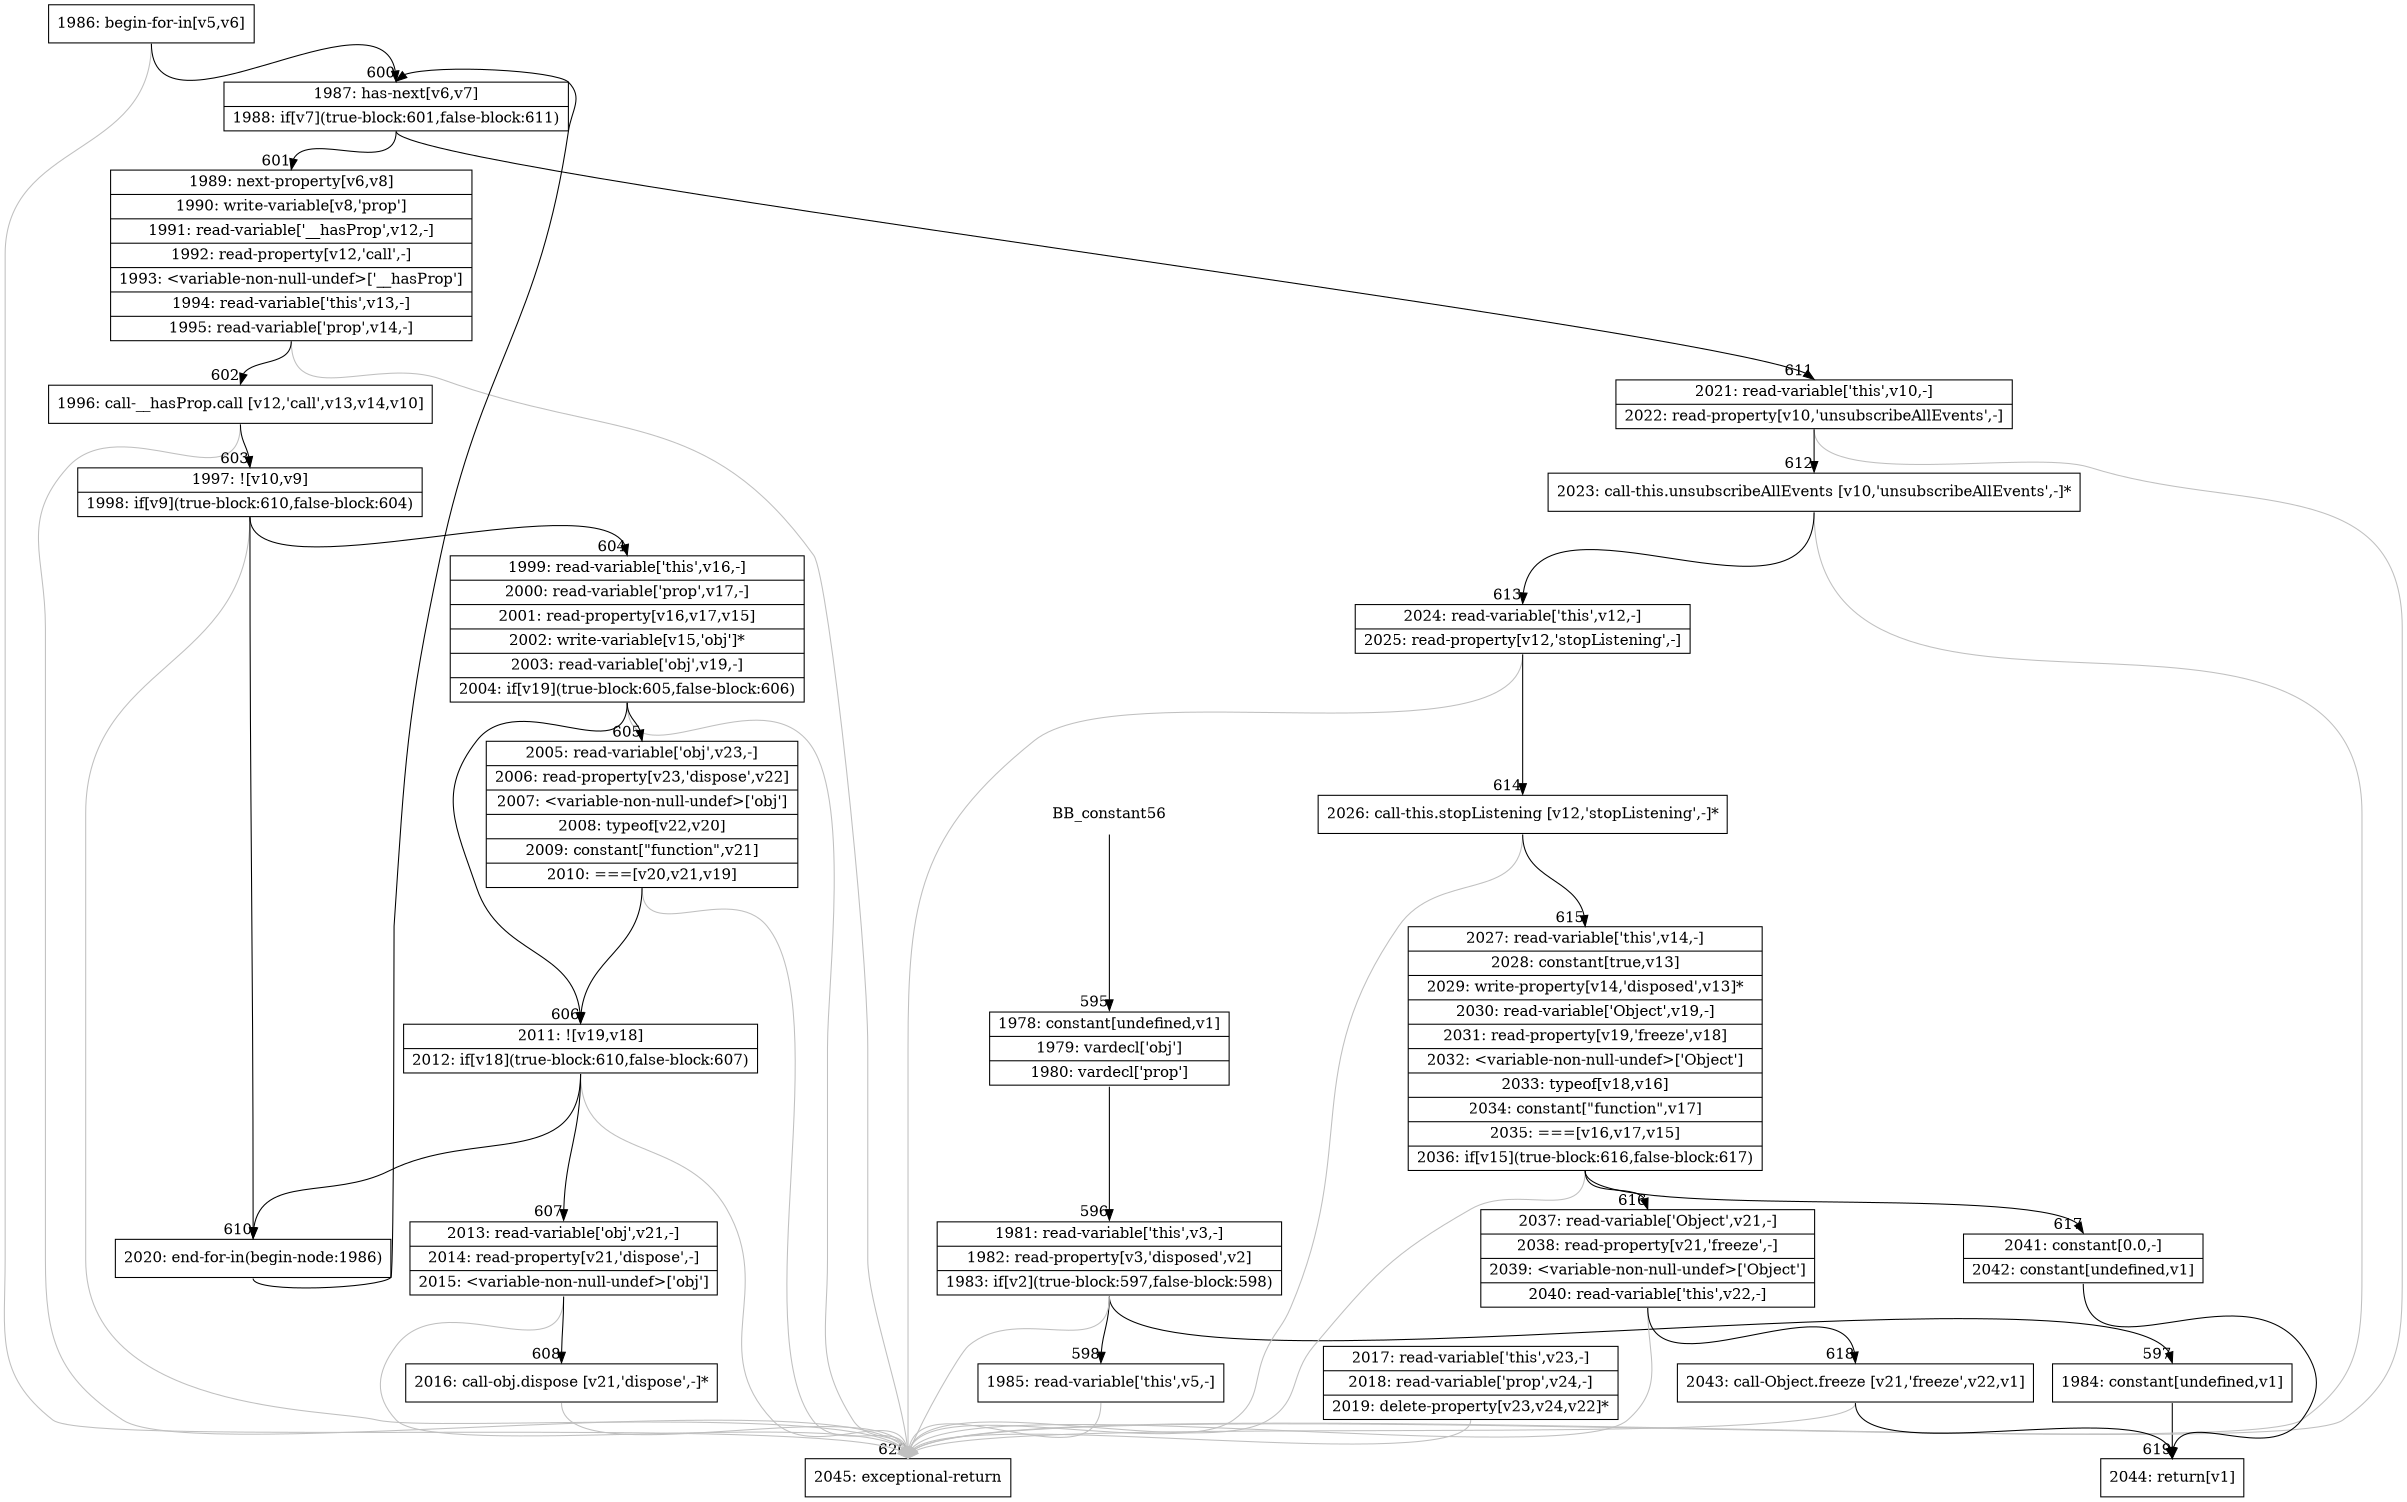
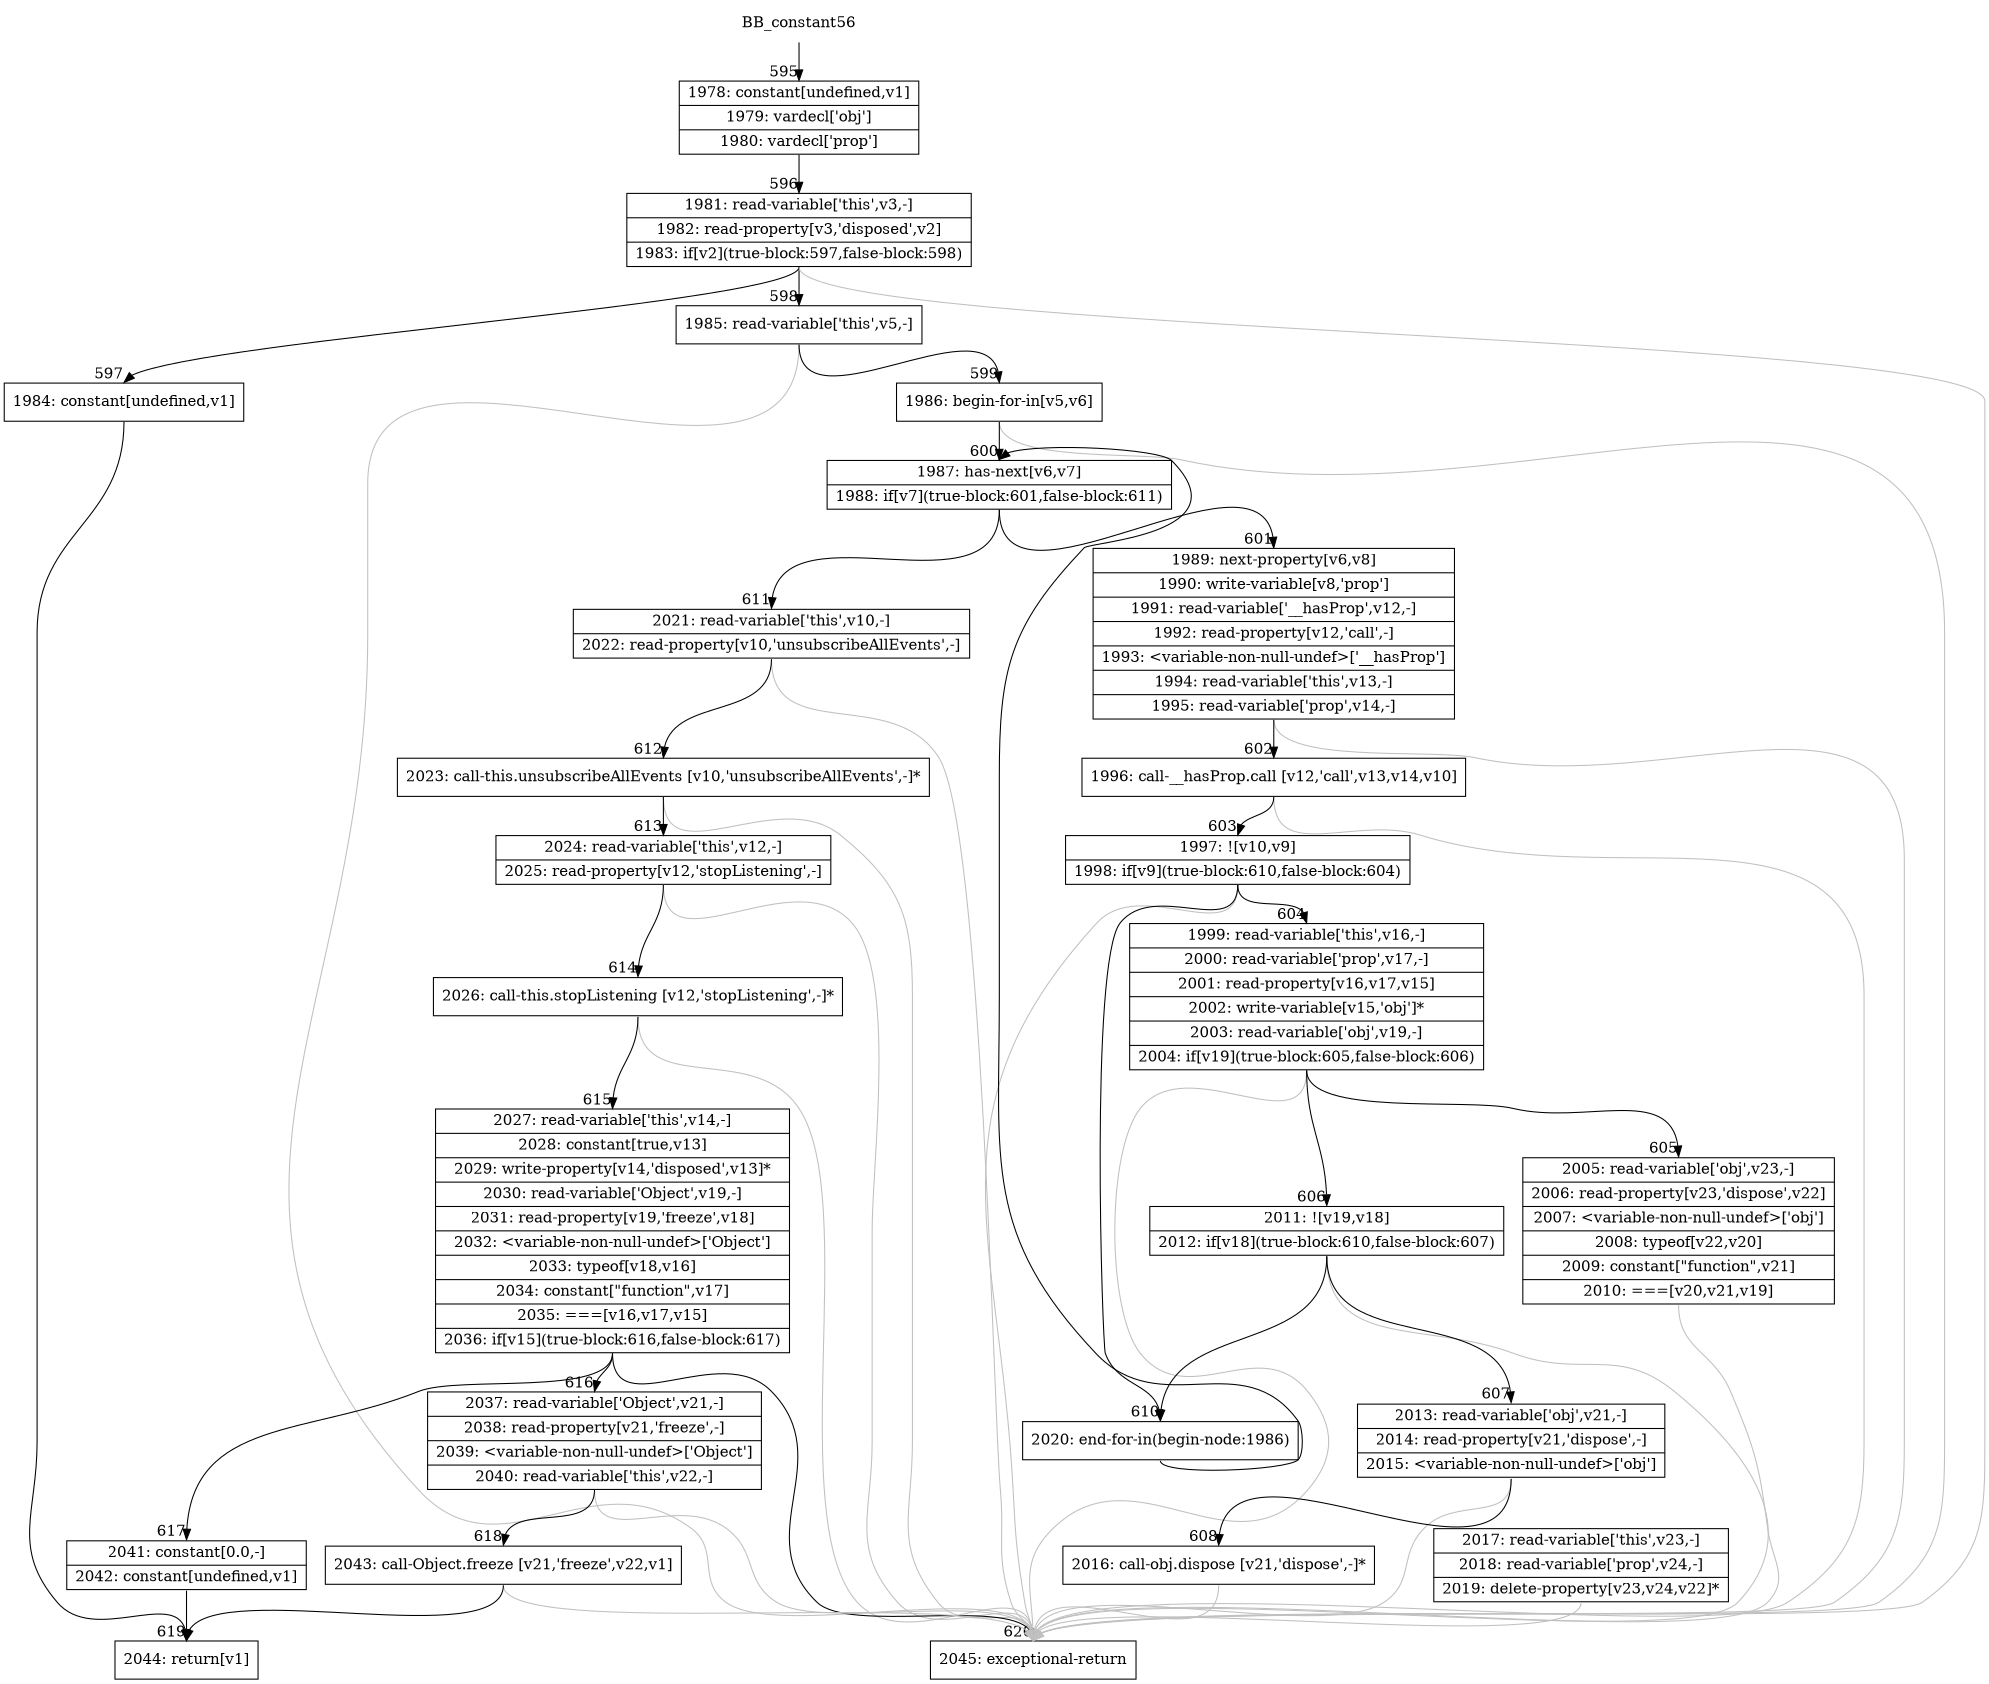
none -> (894, 365)
(615, 952) -> none
(1290, 1396) -> (791, 1515)
